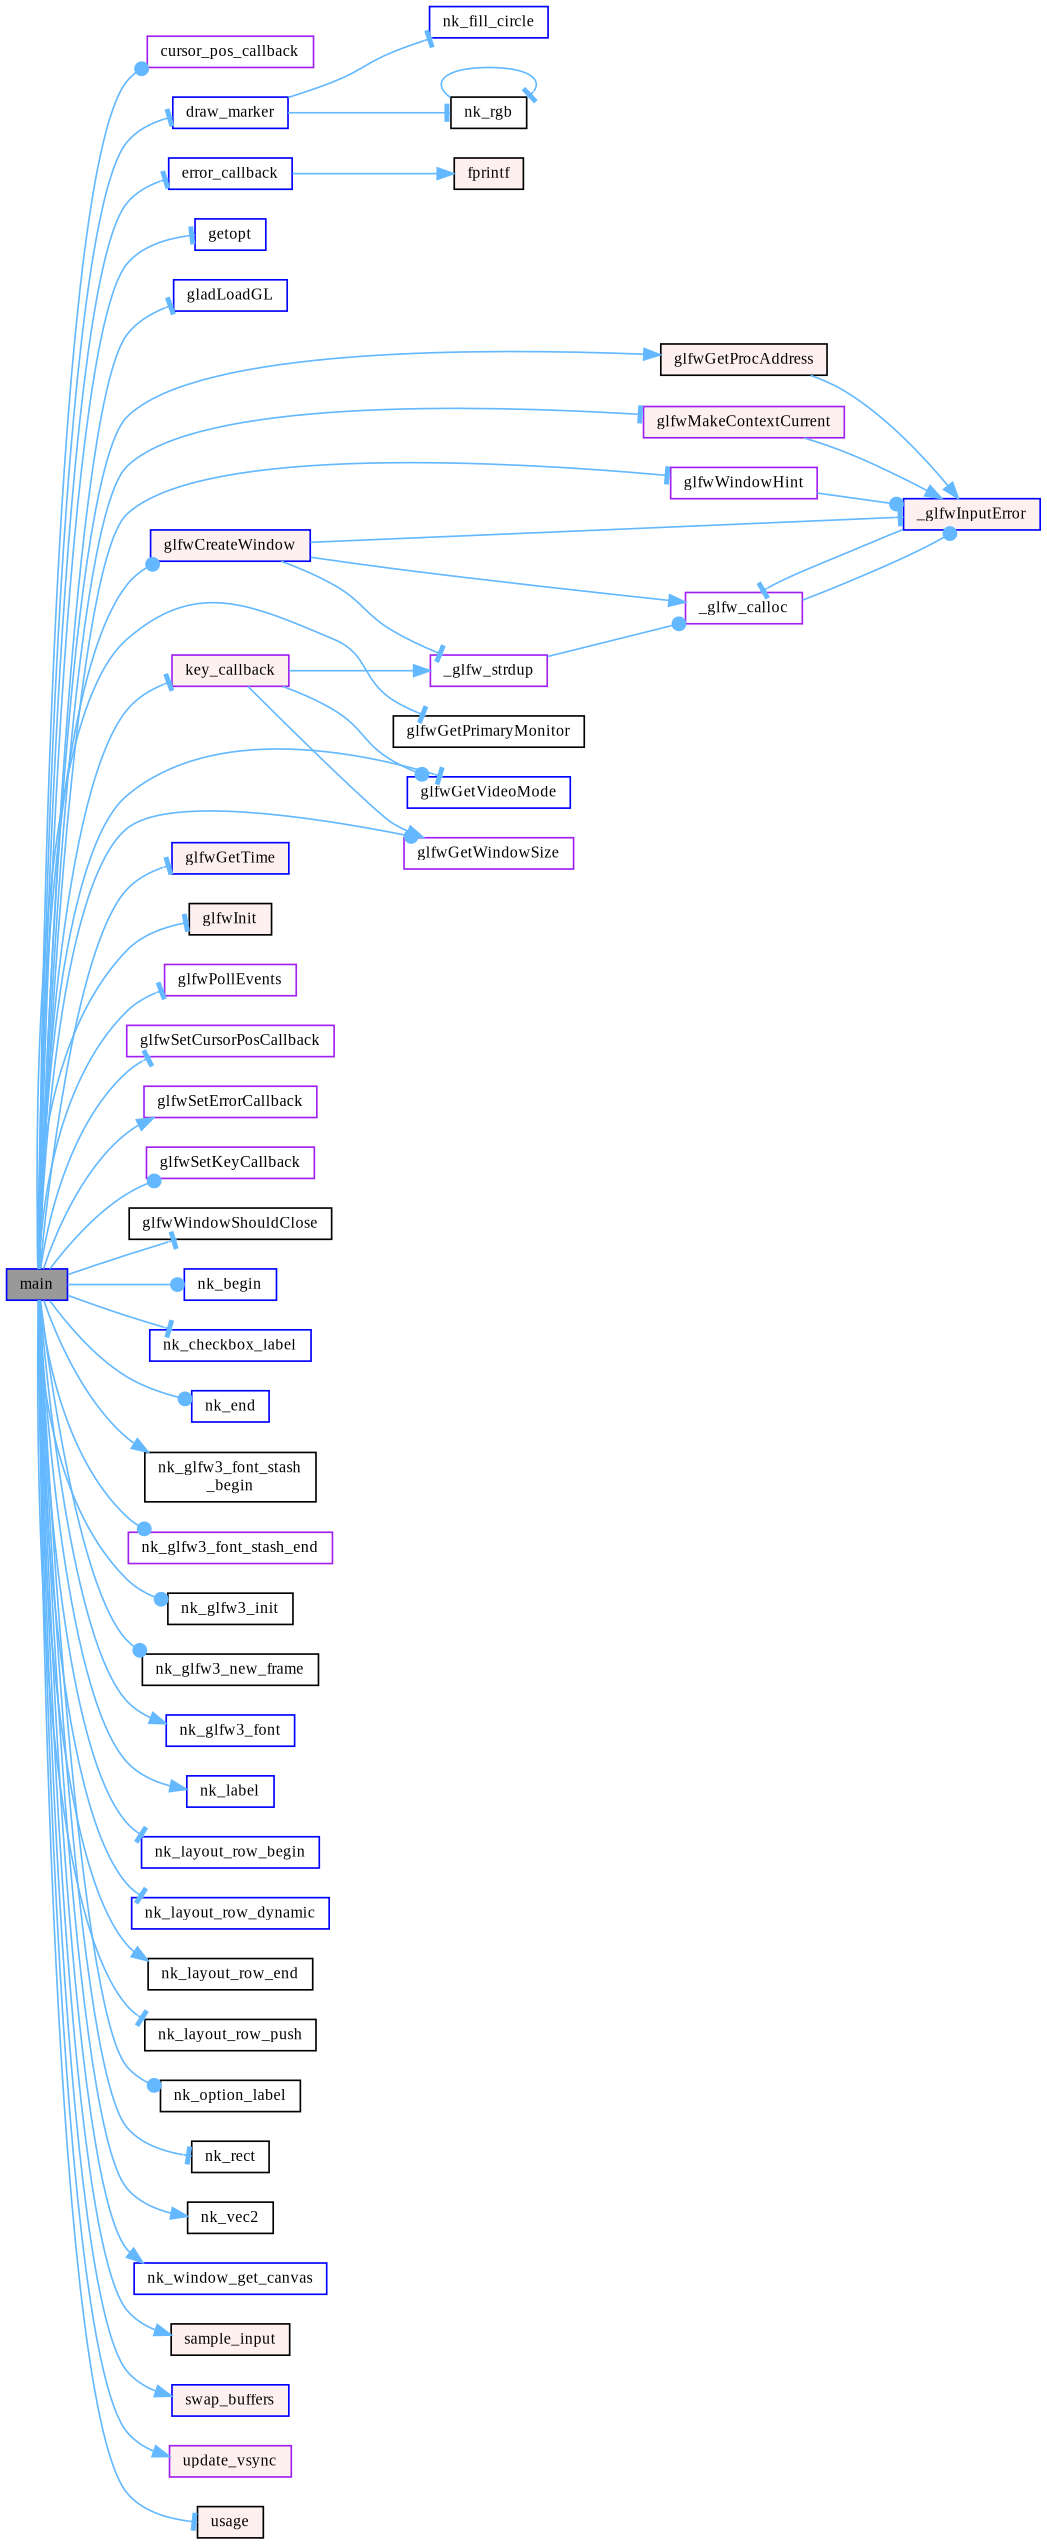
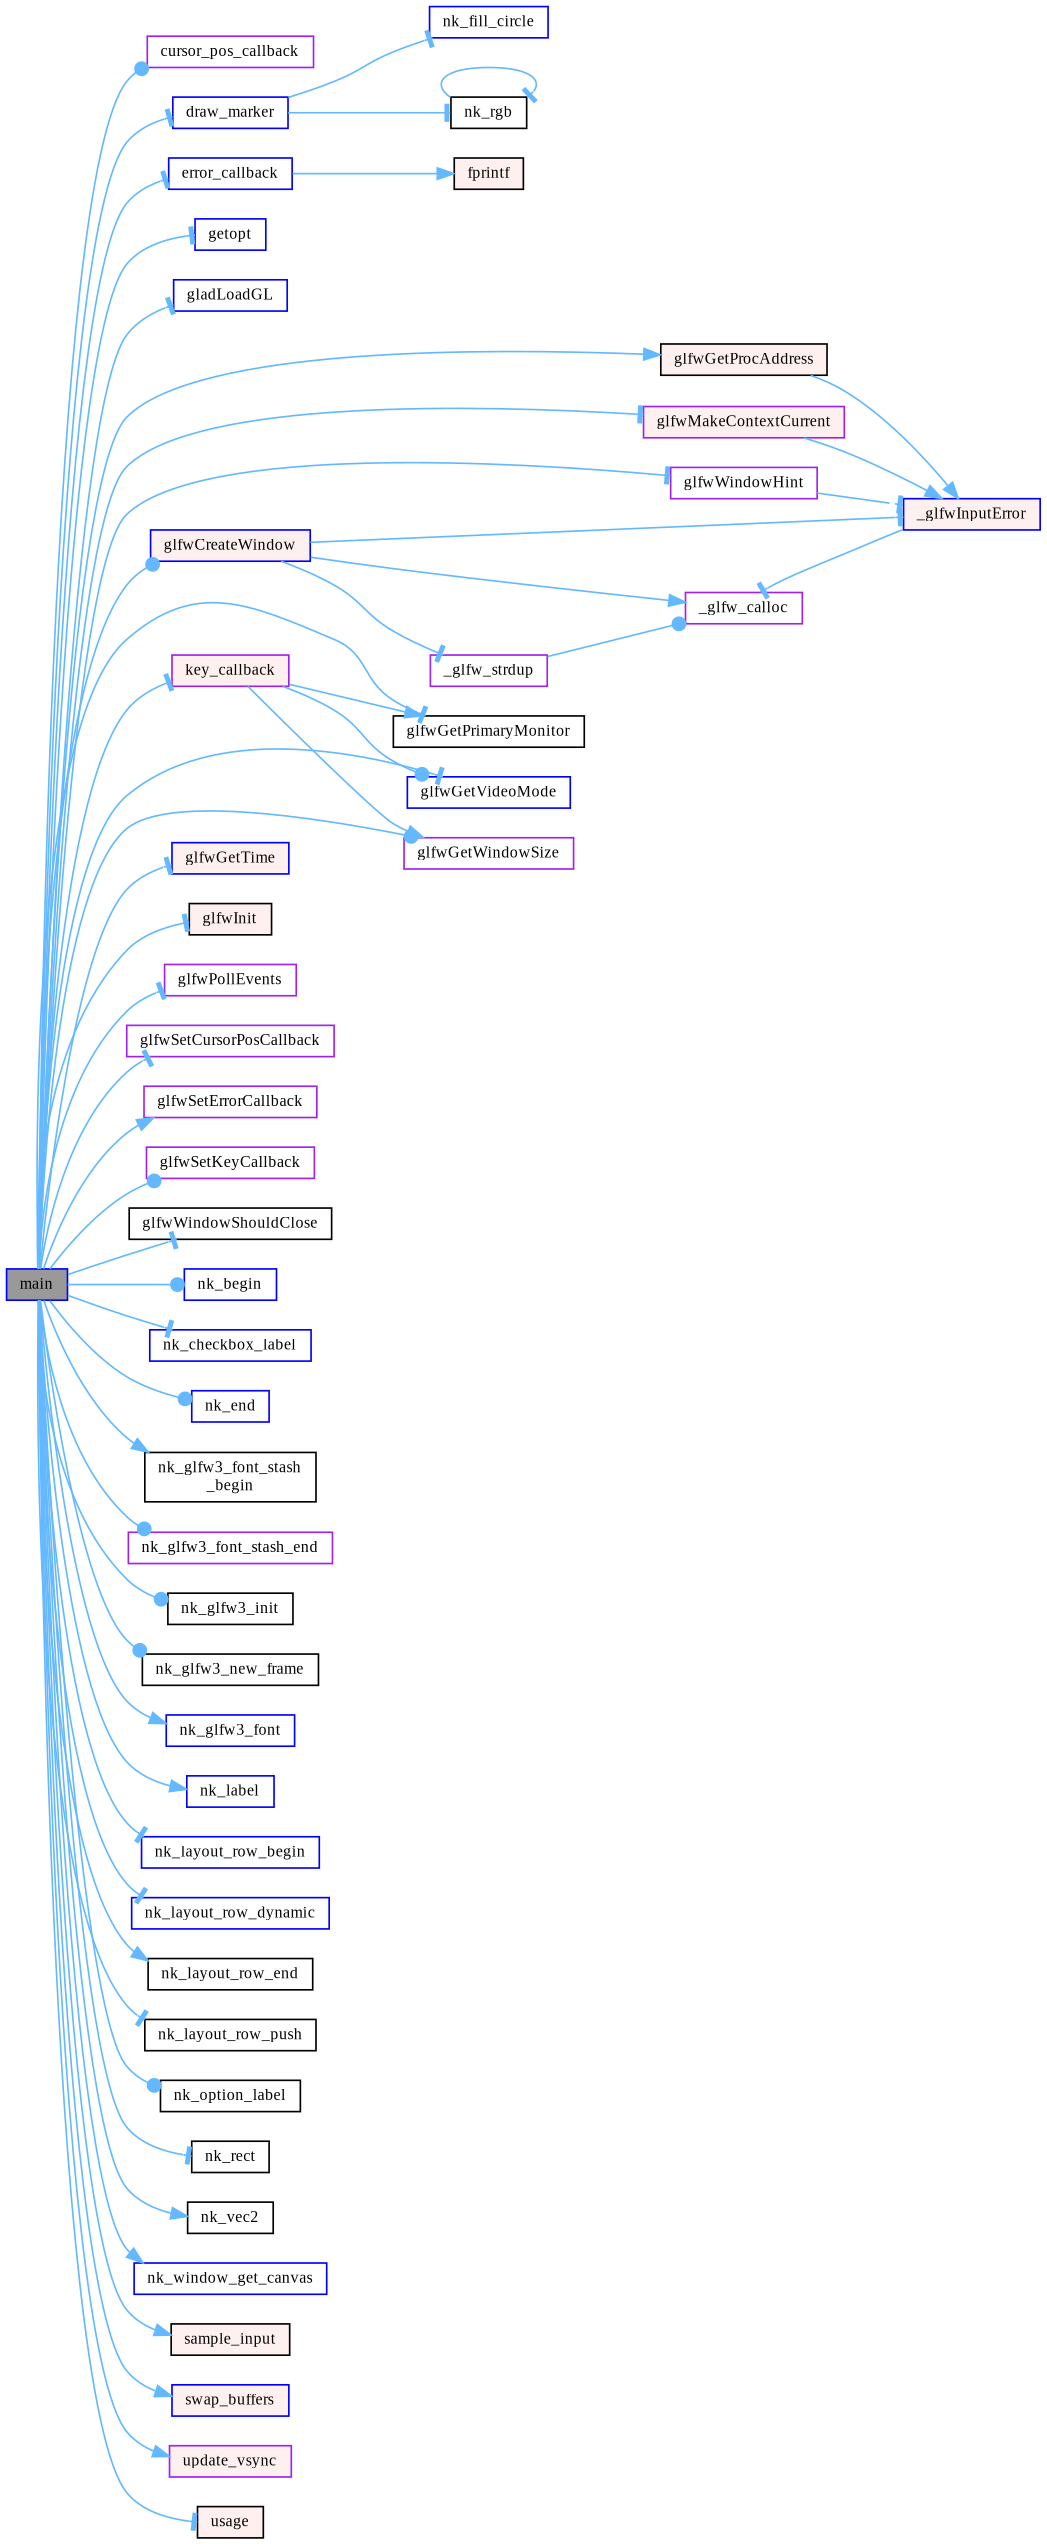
(853, 498) -> (853, 498)
(874, 571) -> none
(351, 671) -> (347, 698)
